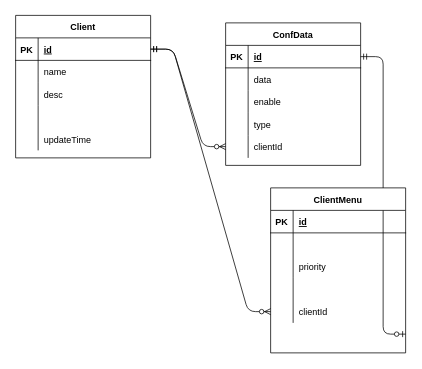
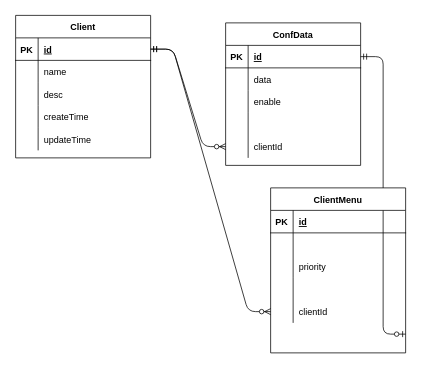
none -> (94, 117)
(304, 124) -> none
